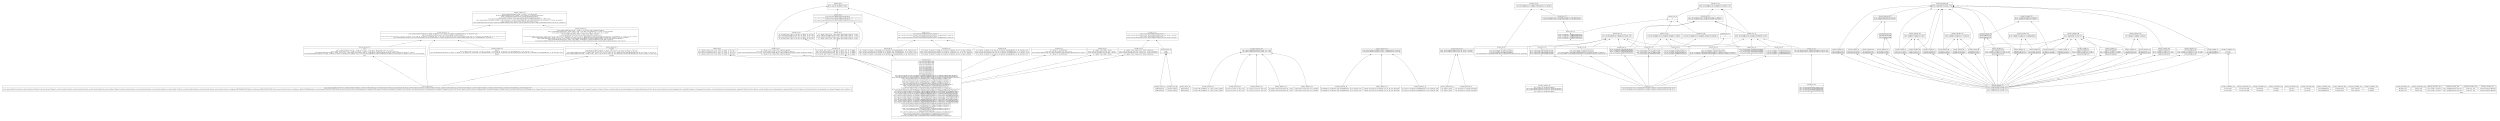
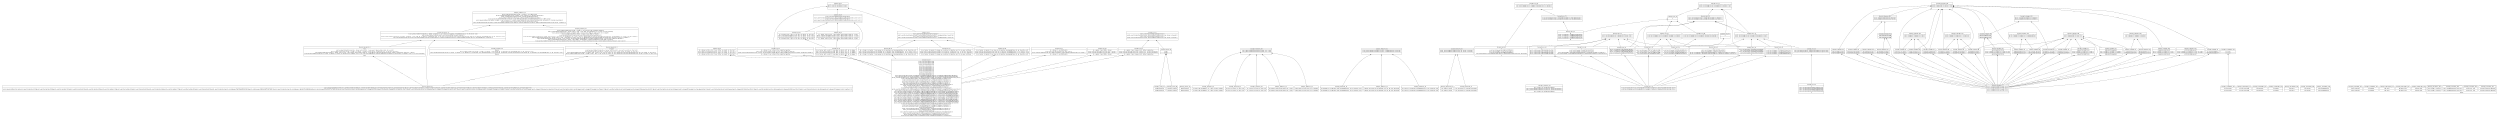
(2339, 89) -> none
none -> (2387, 89)
